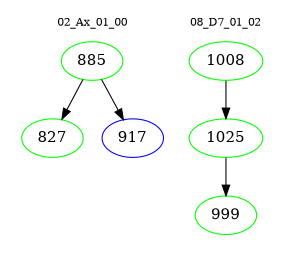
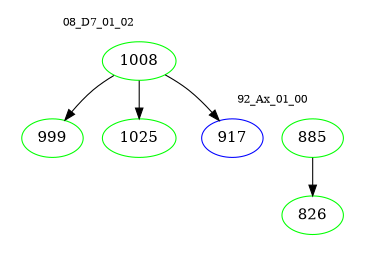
(93, 23) -> (273, 100)
(110, 95) -> (199, 100)
(52, 138) -> (313, 215)
(226, 171) -> (91, 92)
